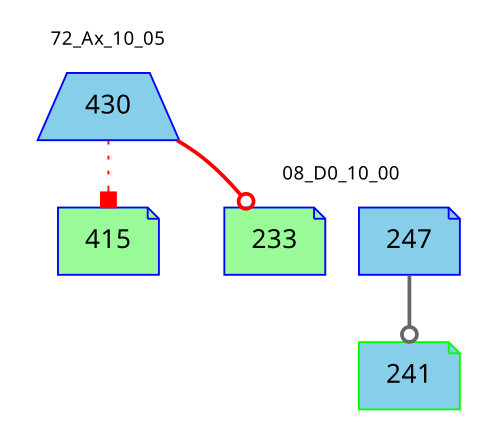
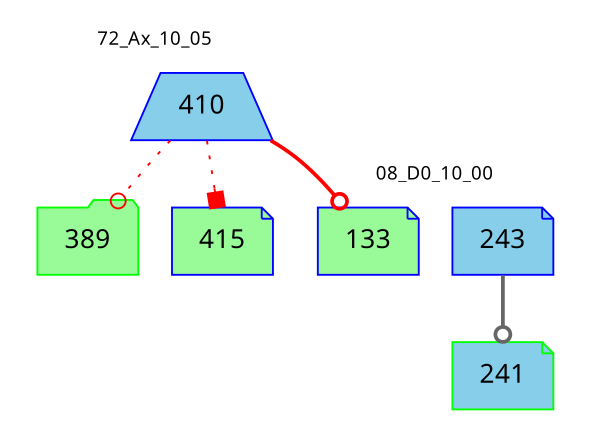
(108, 107) -> (202, 107)
none -> (88, 241)
(275, 241) -> (368, 241)
(409, 241) -> (503, 241)
